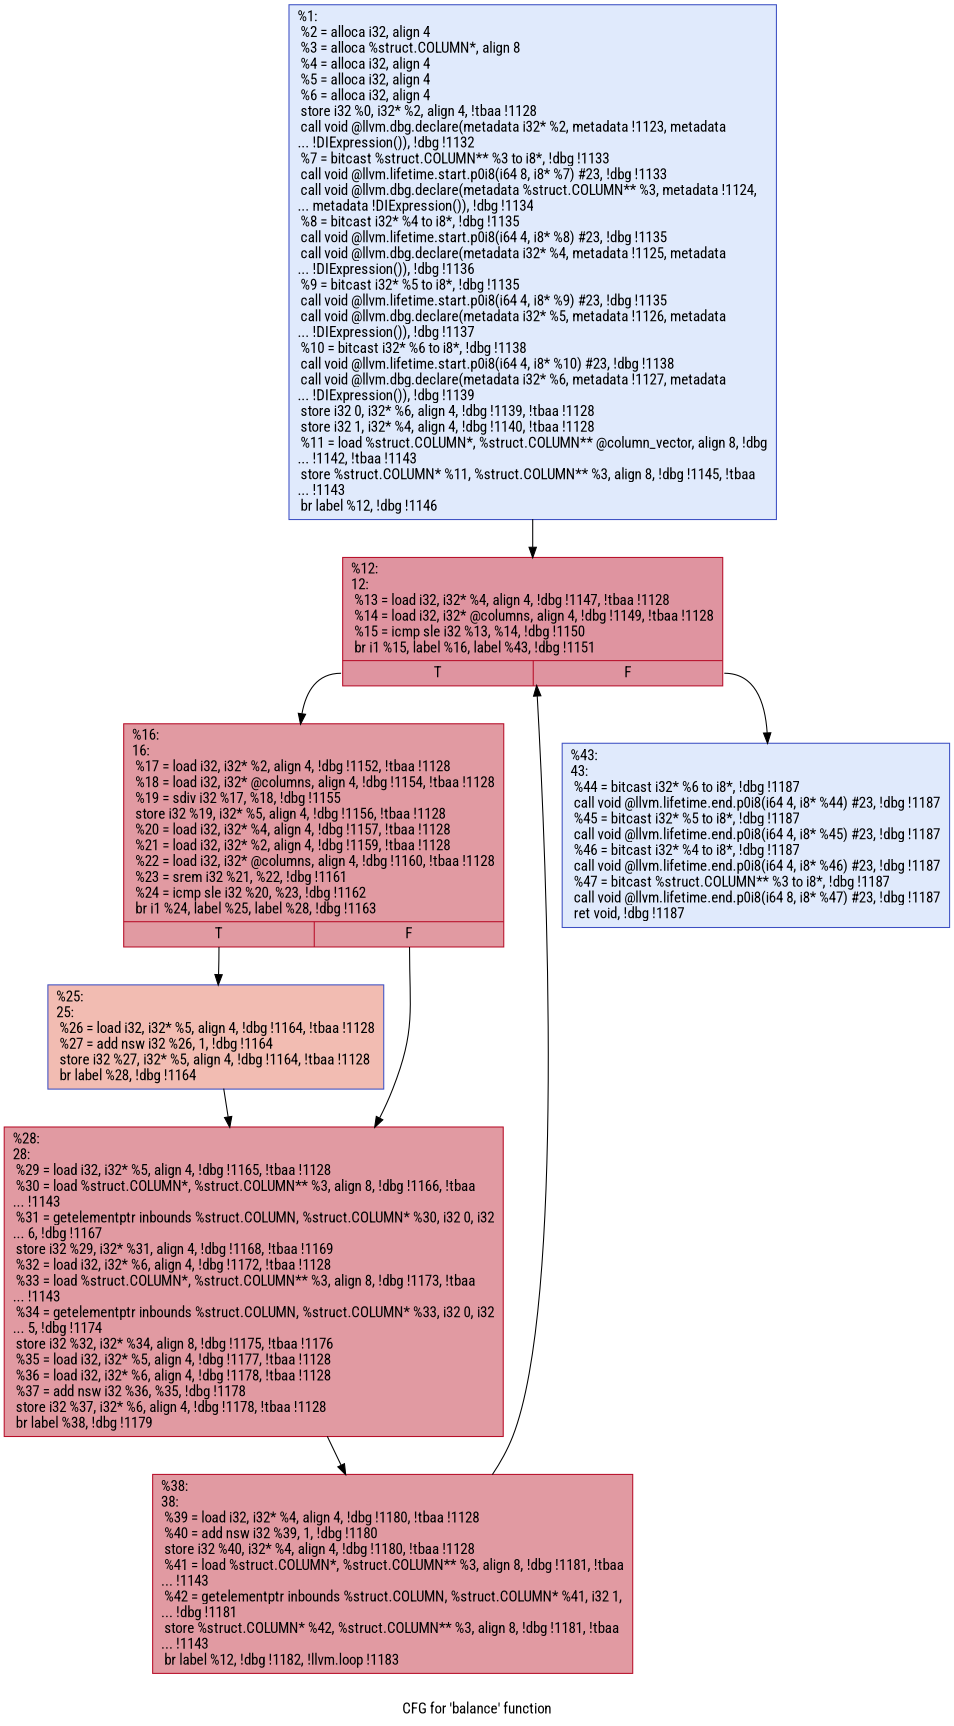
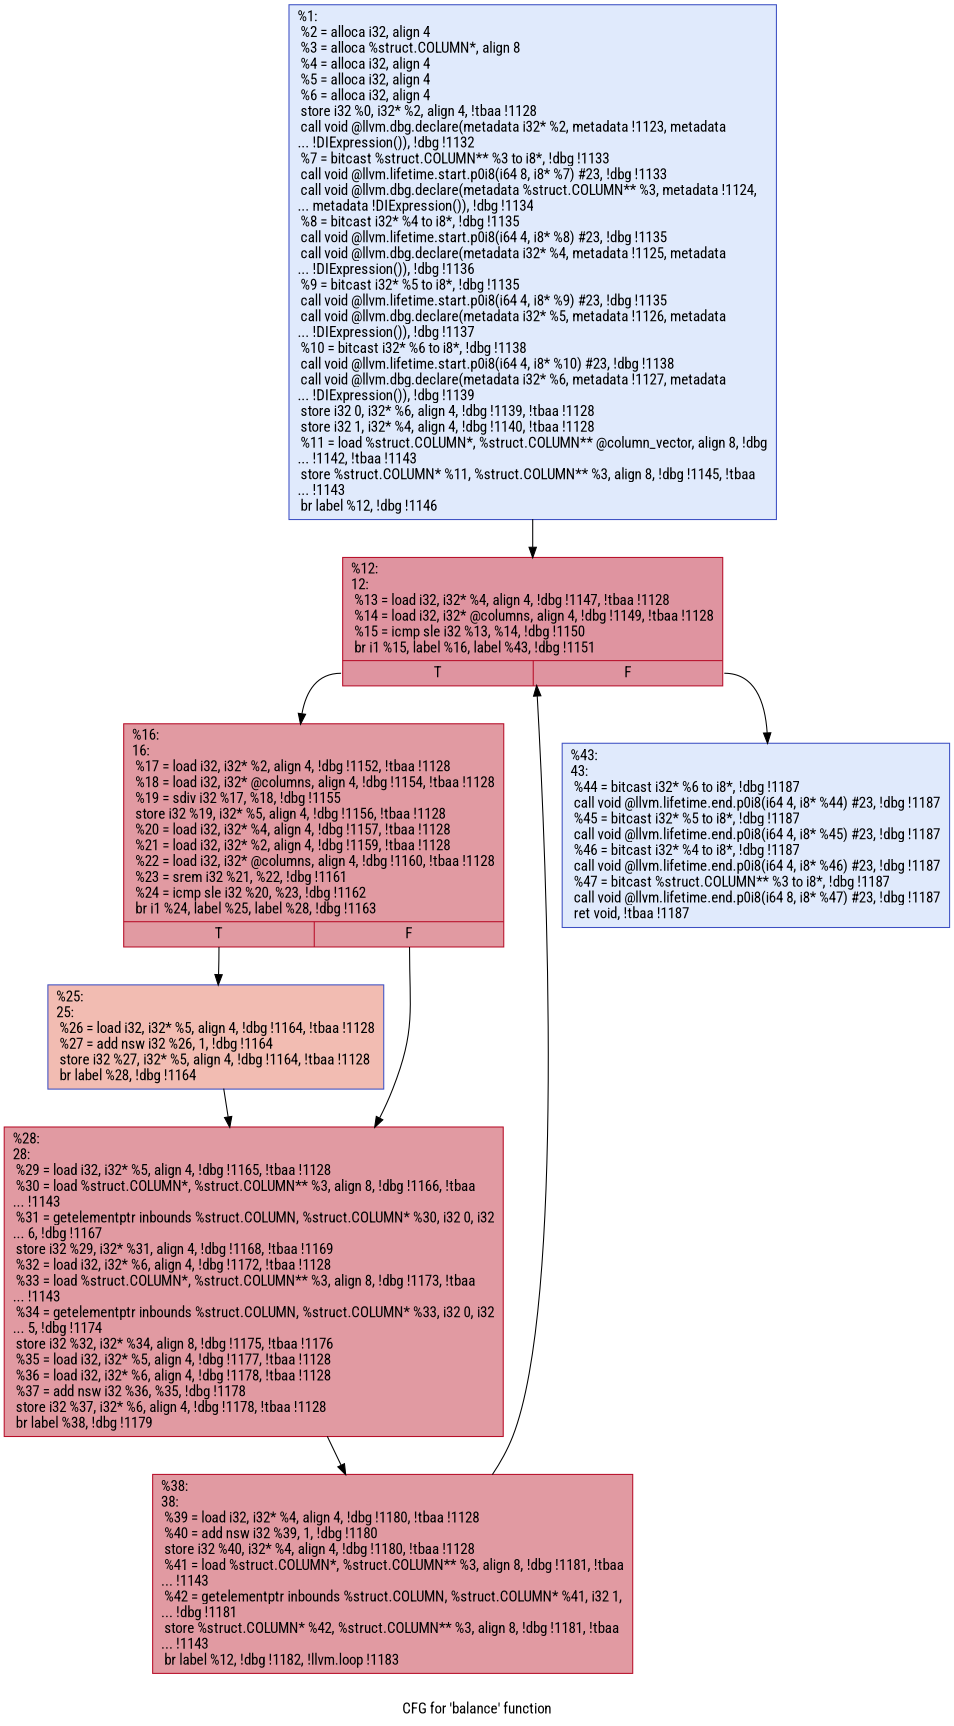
(628, 914) -> (630, 914)
